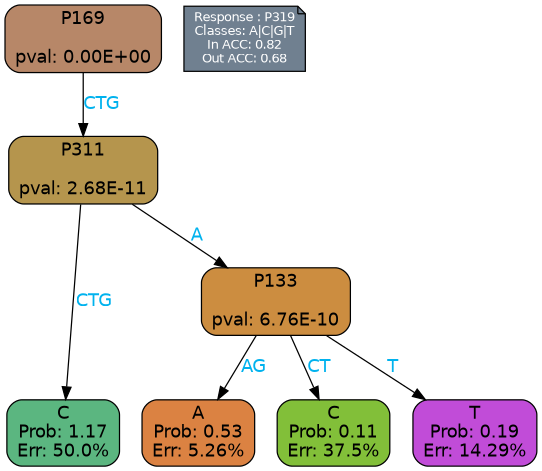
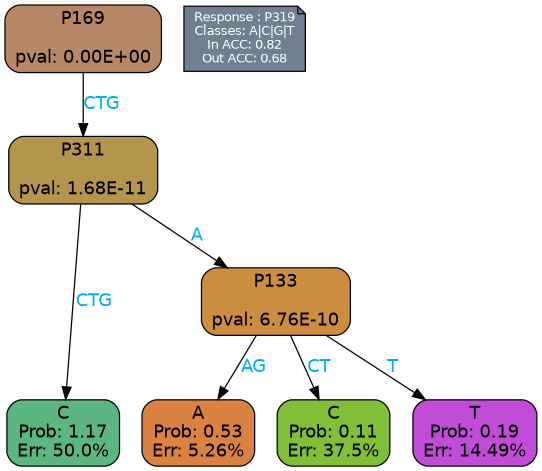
(83, 170) -> (83, 170)
(475, 433) -> (475, 433)
